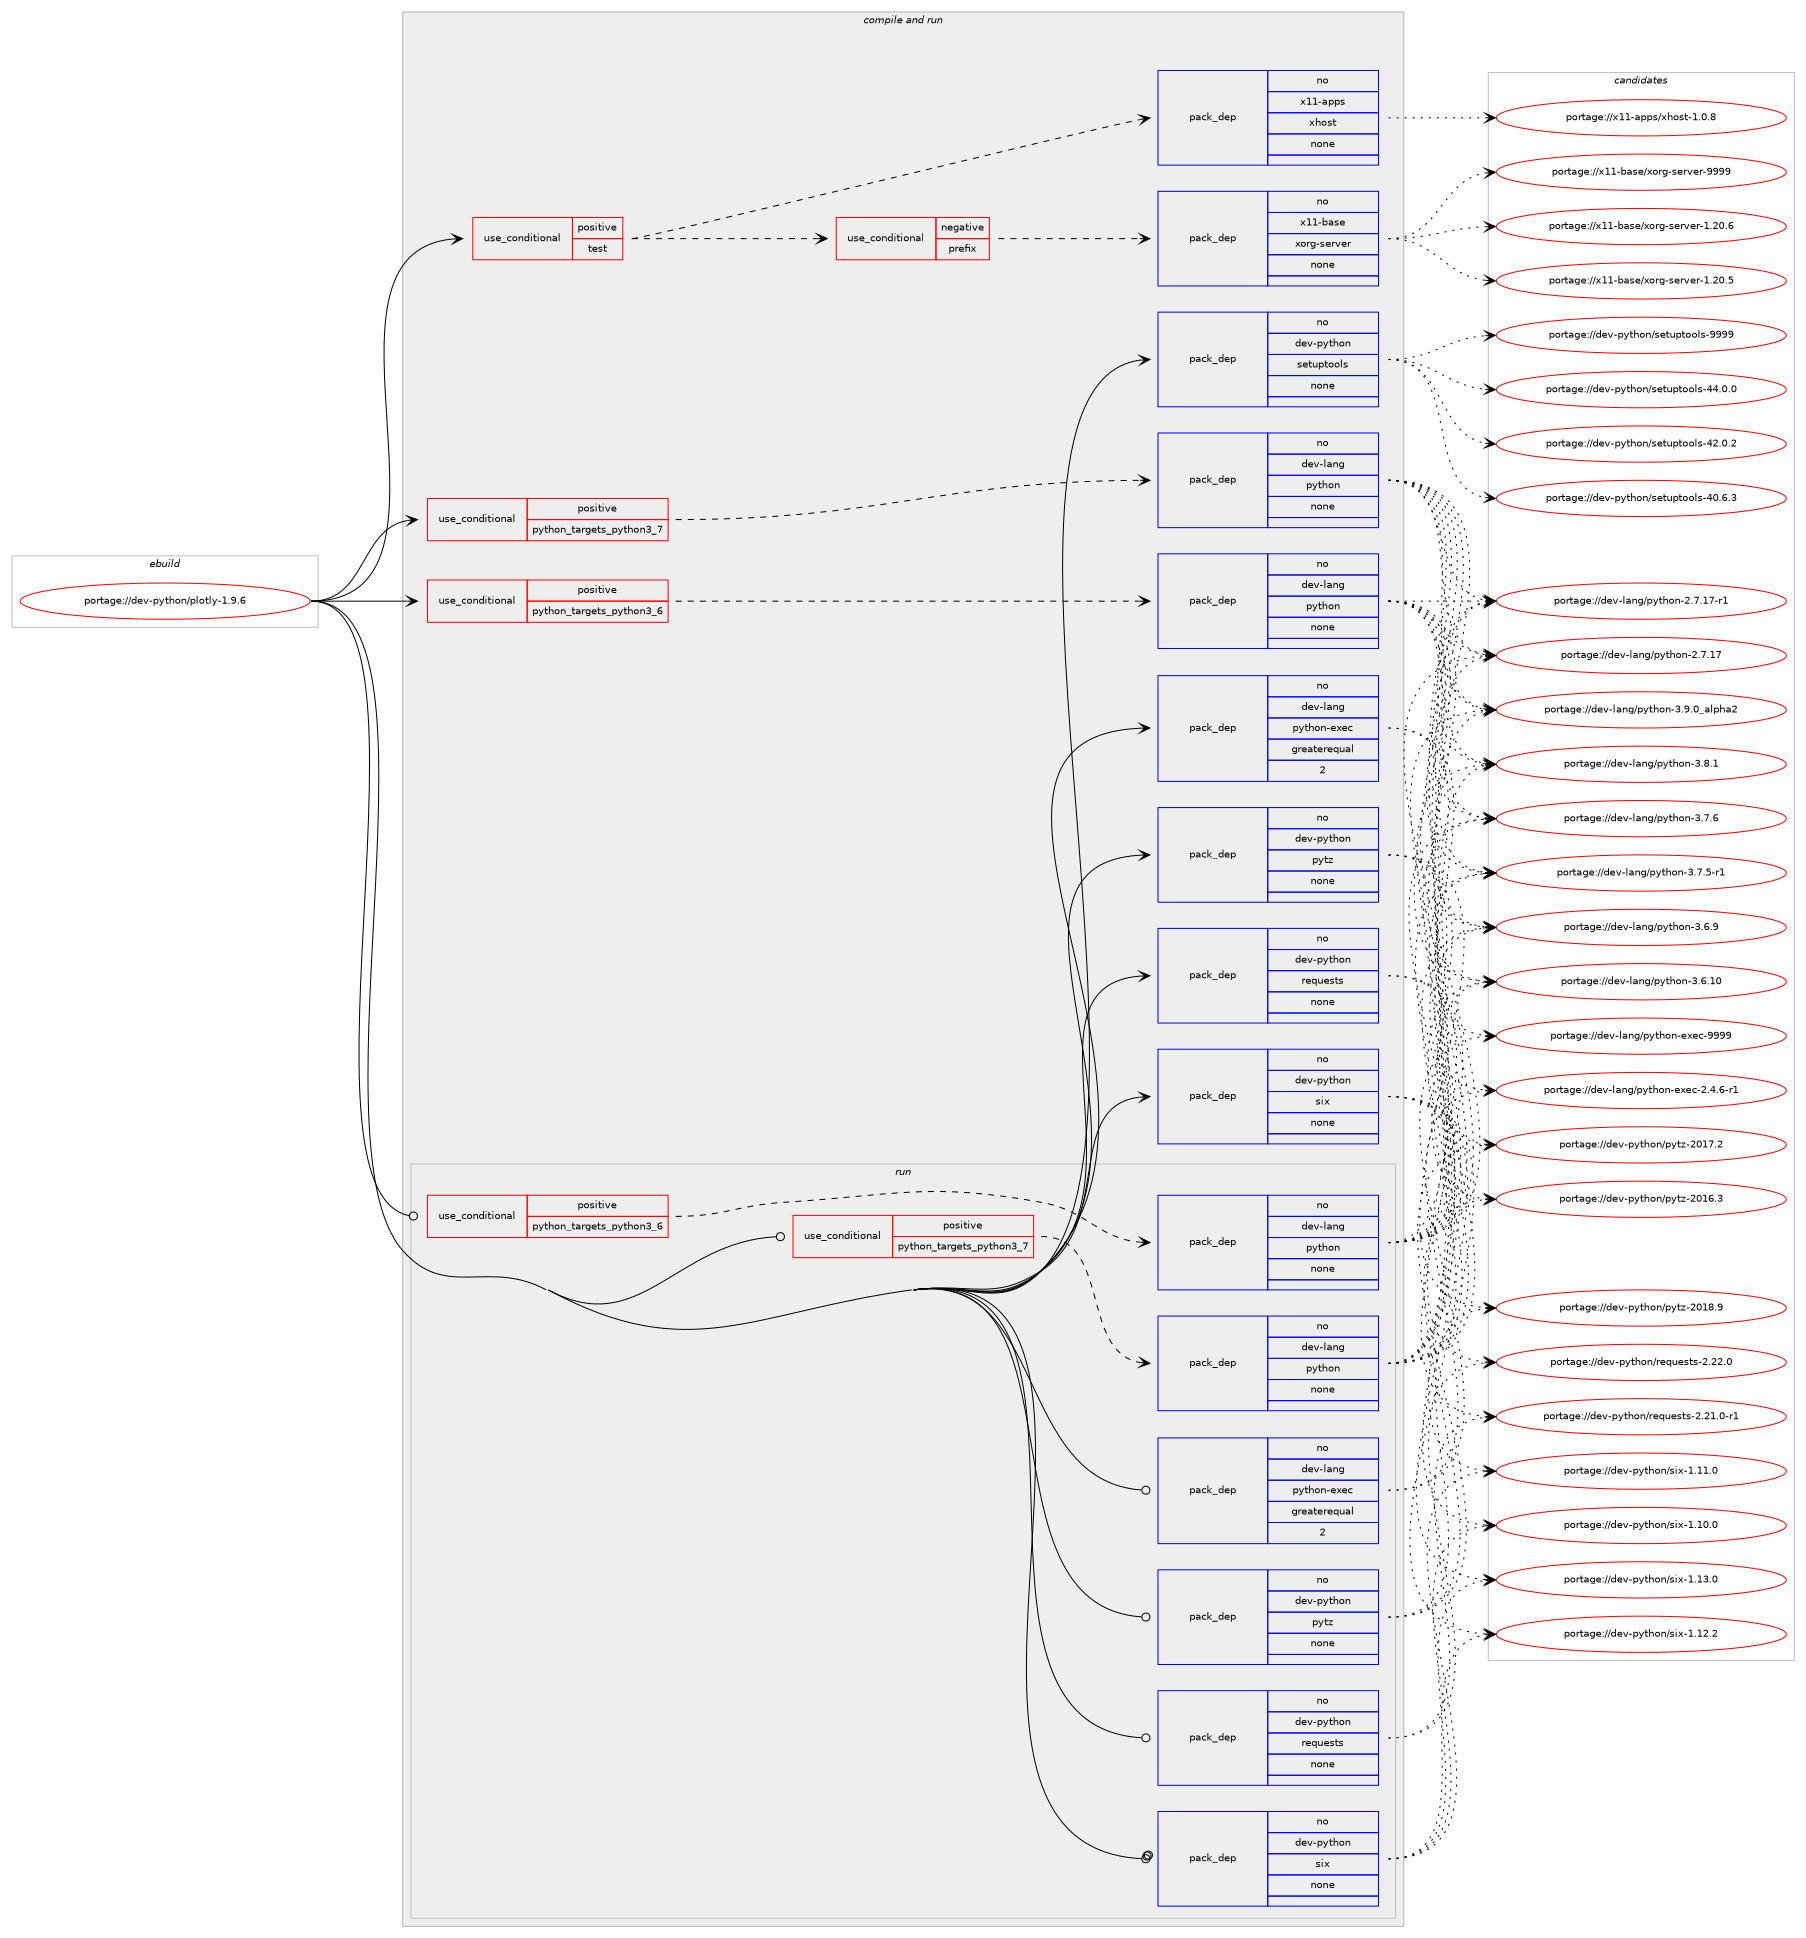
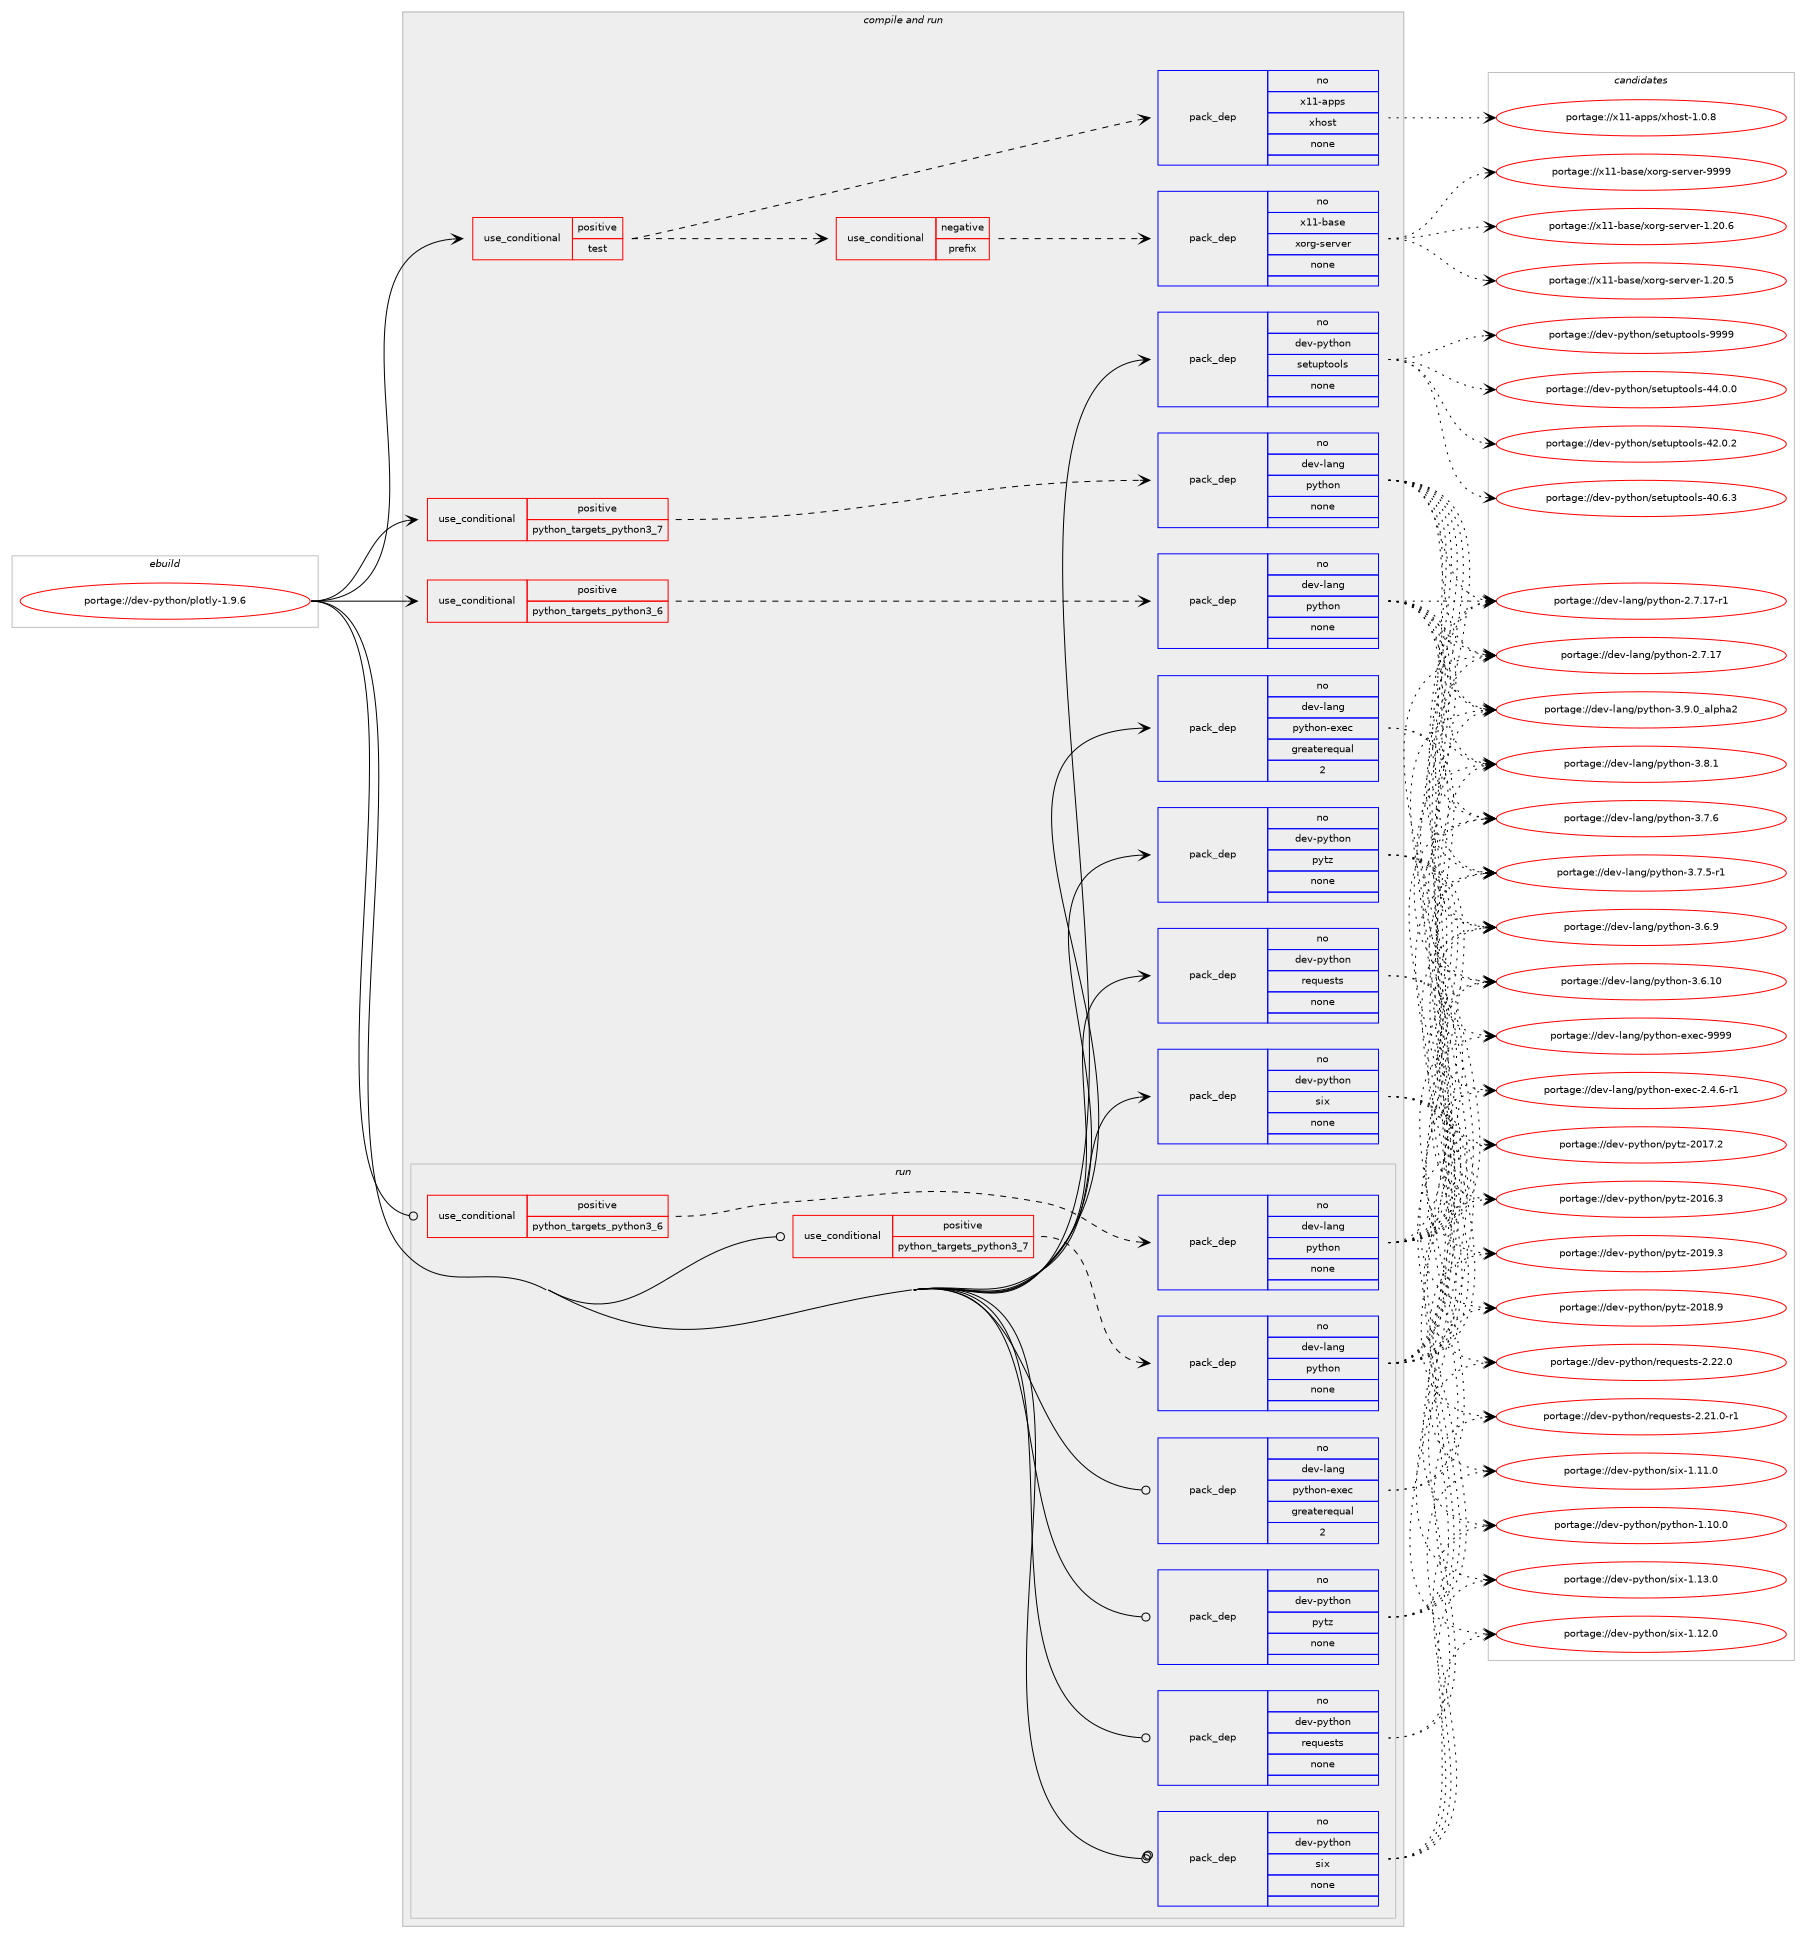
none -> (1641, 1254)
(1641, 1526) -> (1641, 1526)
(1641, 1634) -> (1641, 1634)
